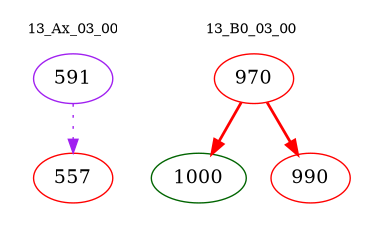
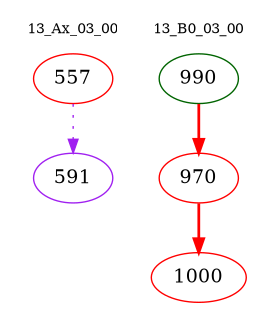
(73, 122) -> (73, 122)
(279, 122) -> (199, 122)
(199, 178) -> (199, 277)
(311, 178) -> (199, 79)
